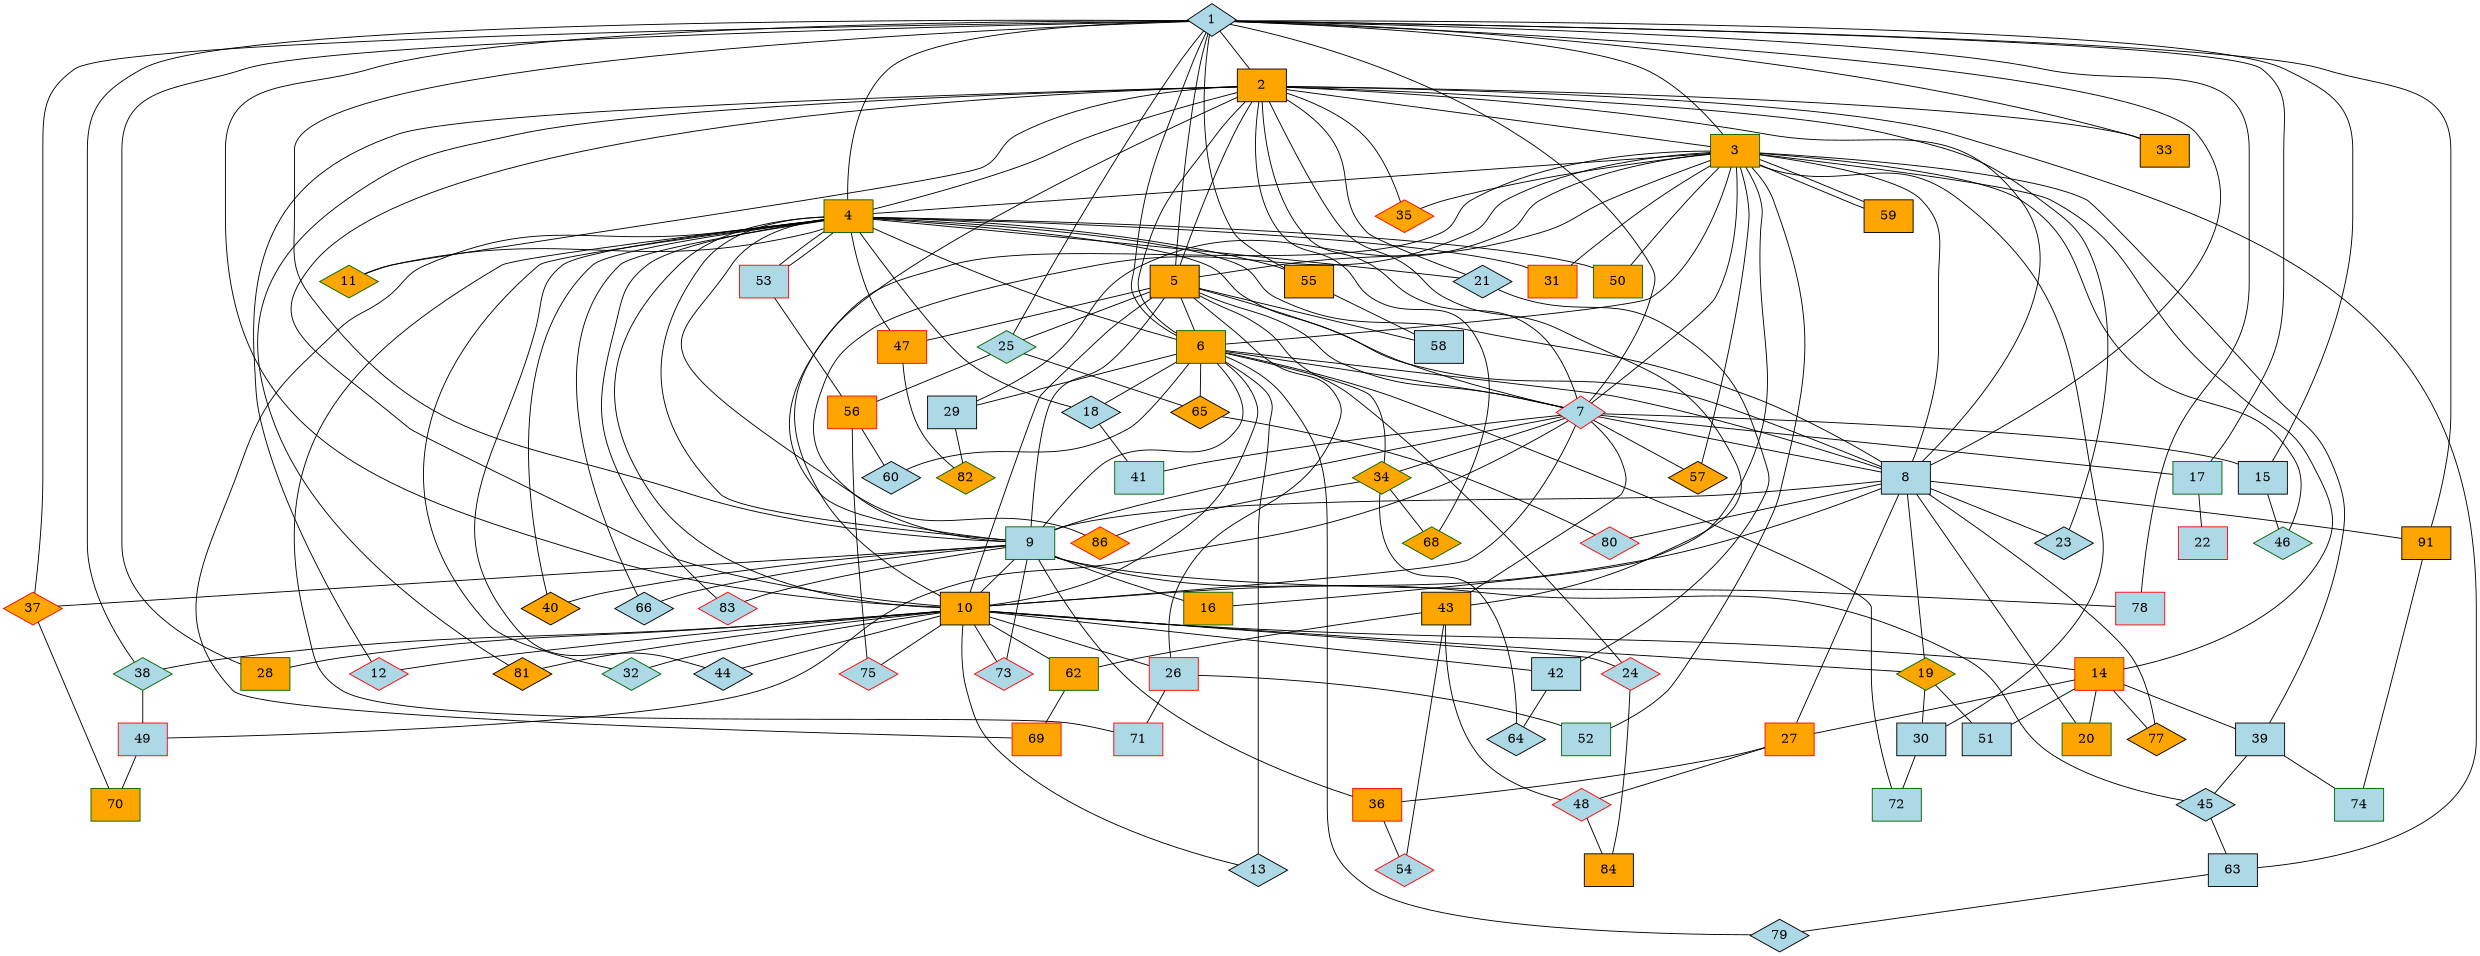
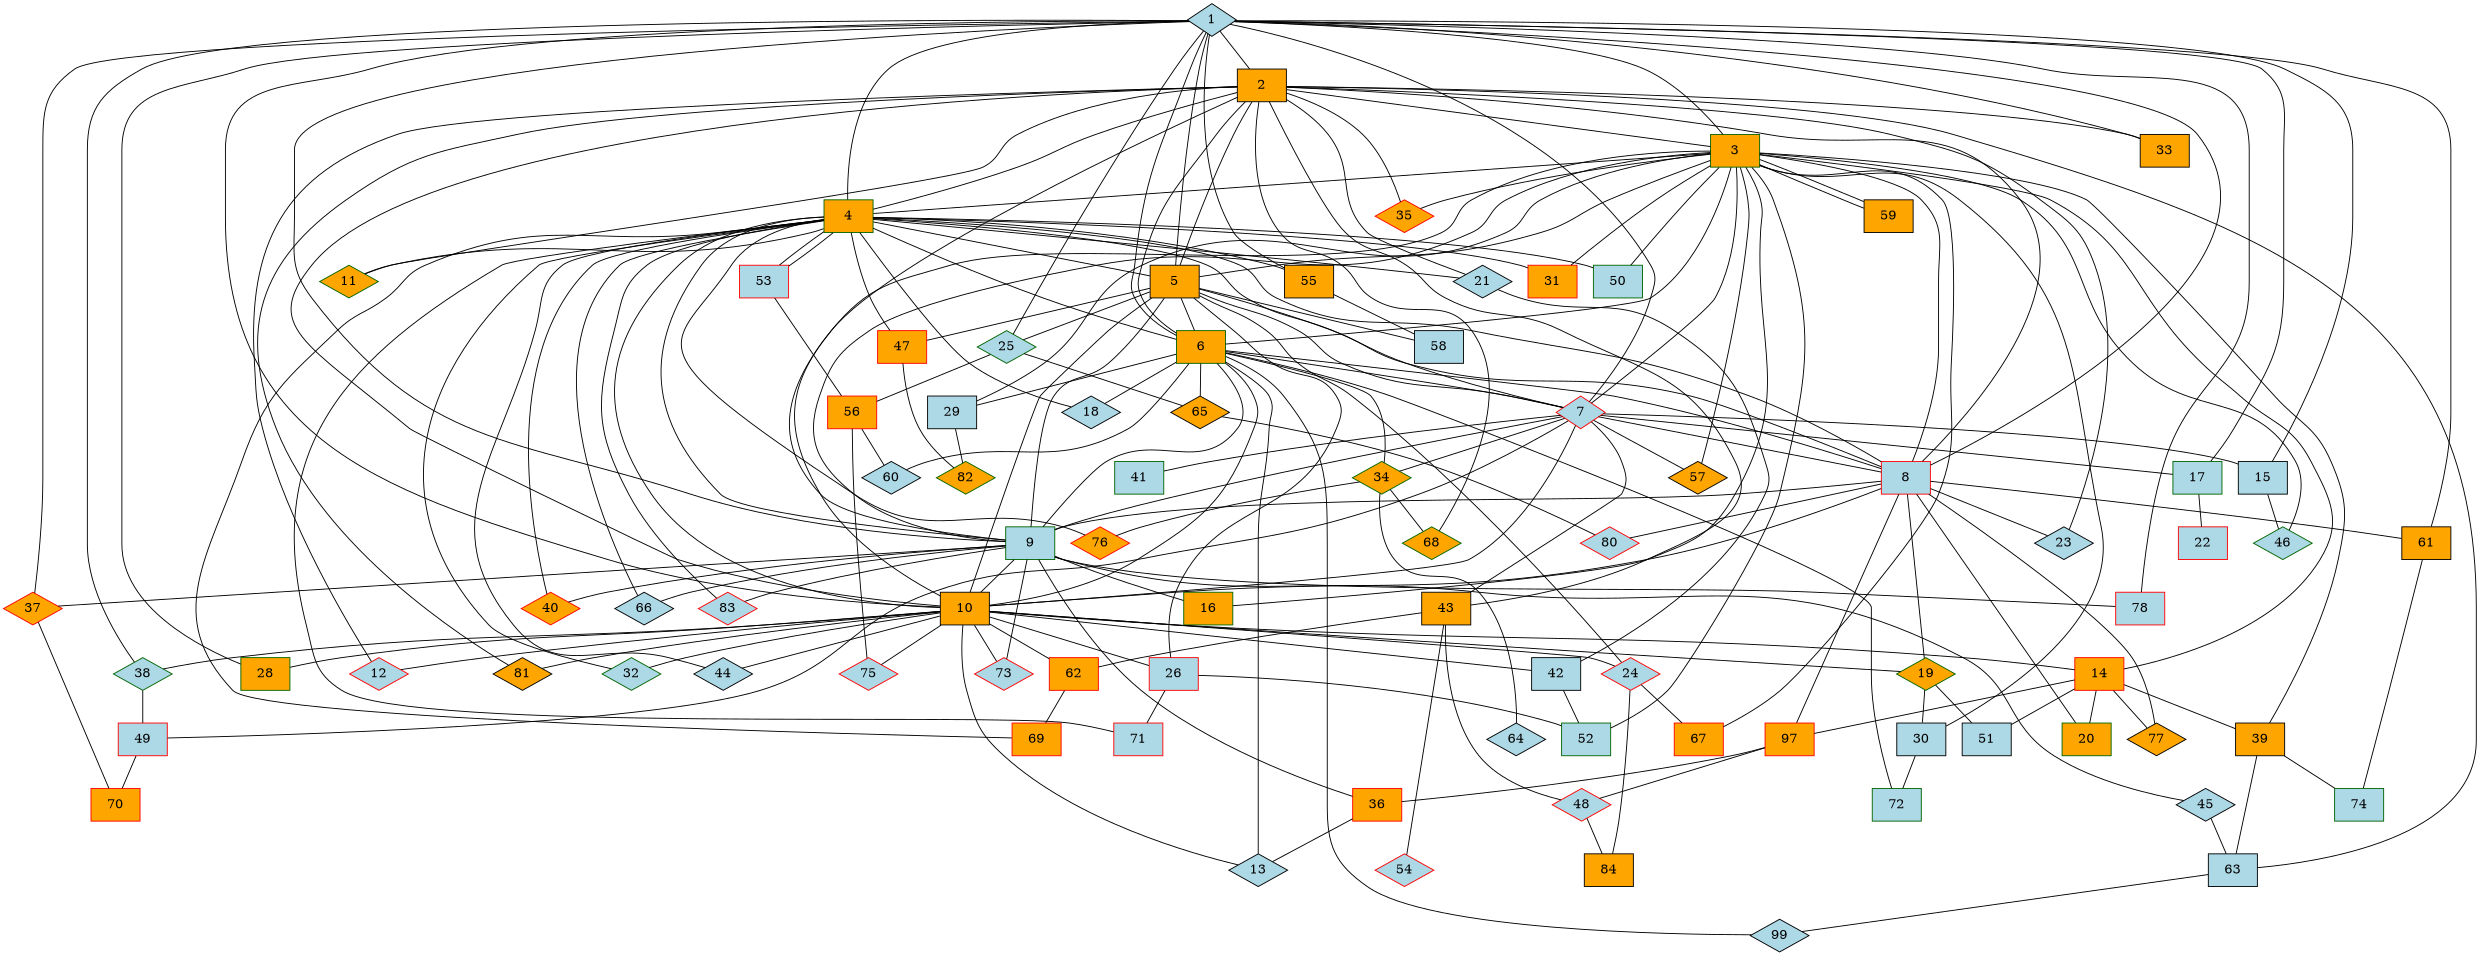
none -> (1012, 249)
(1390, 279) -> none
(1618, 282) -> (1618, 282)
(1113, 443) -> none
(1906, 478) -> (1906, 478)
(1100, 543) -> (1100, 543)
(2426, 543) -> (2426, 543)
(551, 609) -> (551, 609)
(1074, 674) -> (1074, 674)
(1535, 709) -> (1571, 707)
none -> (1699, 739)
(1790, 739) -> (1790, 739)
(2260, 739) -> (2260, 739)
(2231, 775) -> (2246, 805)
(116, 805) -> (116, 805)
(1391, 839) -> (1312, 840)
(1780, 936) -> (1780, 936)
